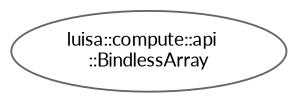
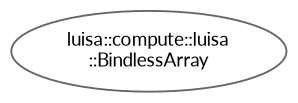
(149, 51) -> (149, 51)
